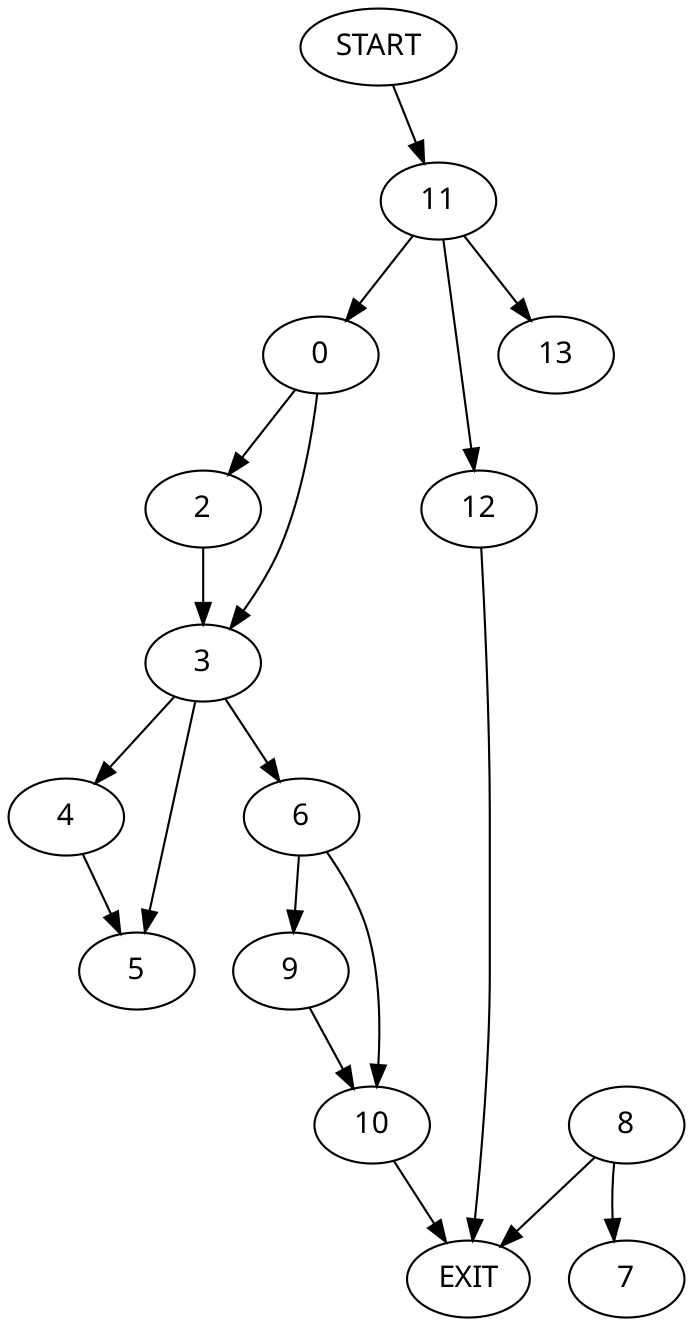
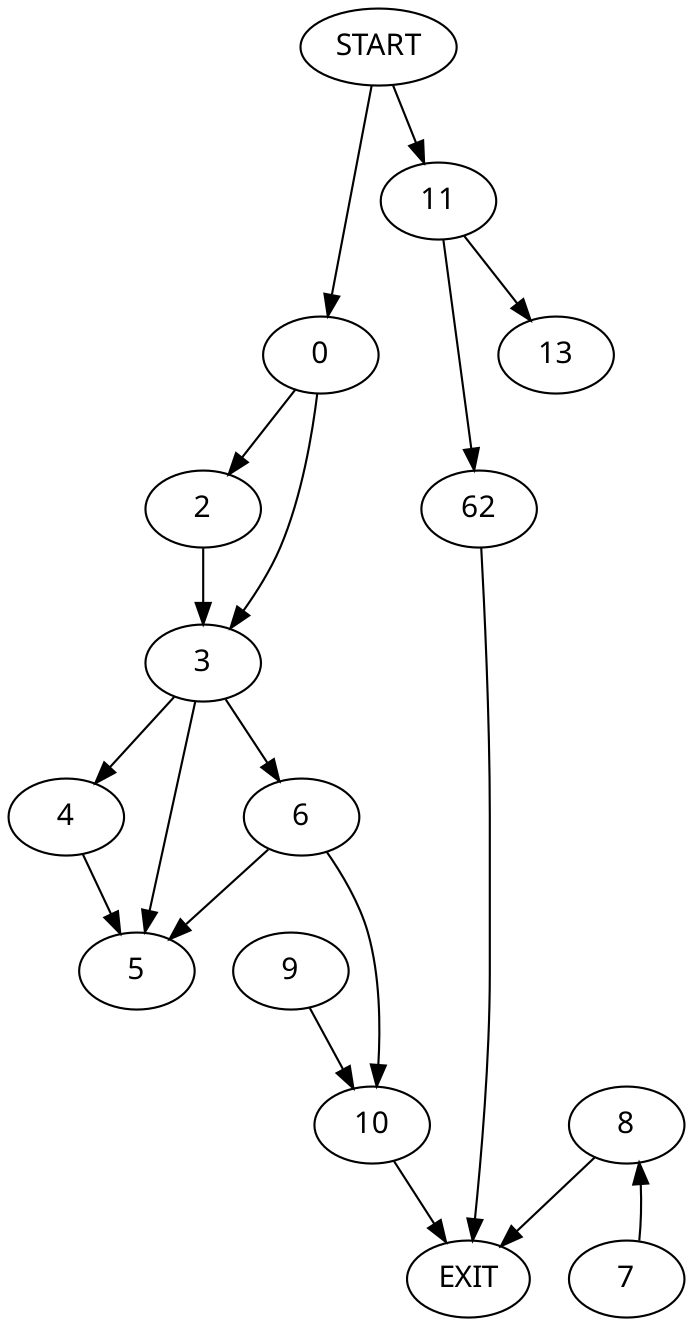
(386, 270) -> (352, 190)
(479, 509) -> (479, 509)
(297, 884) -> (227, 887)
(612, 1191) -> (641, 1213)
